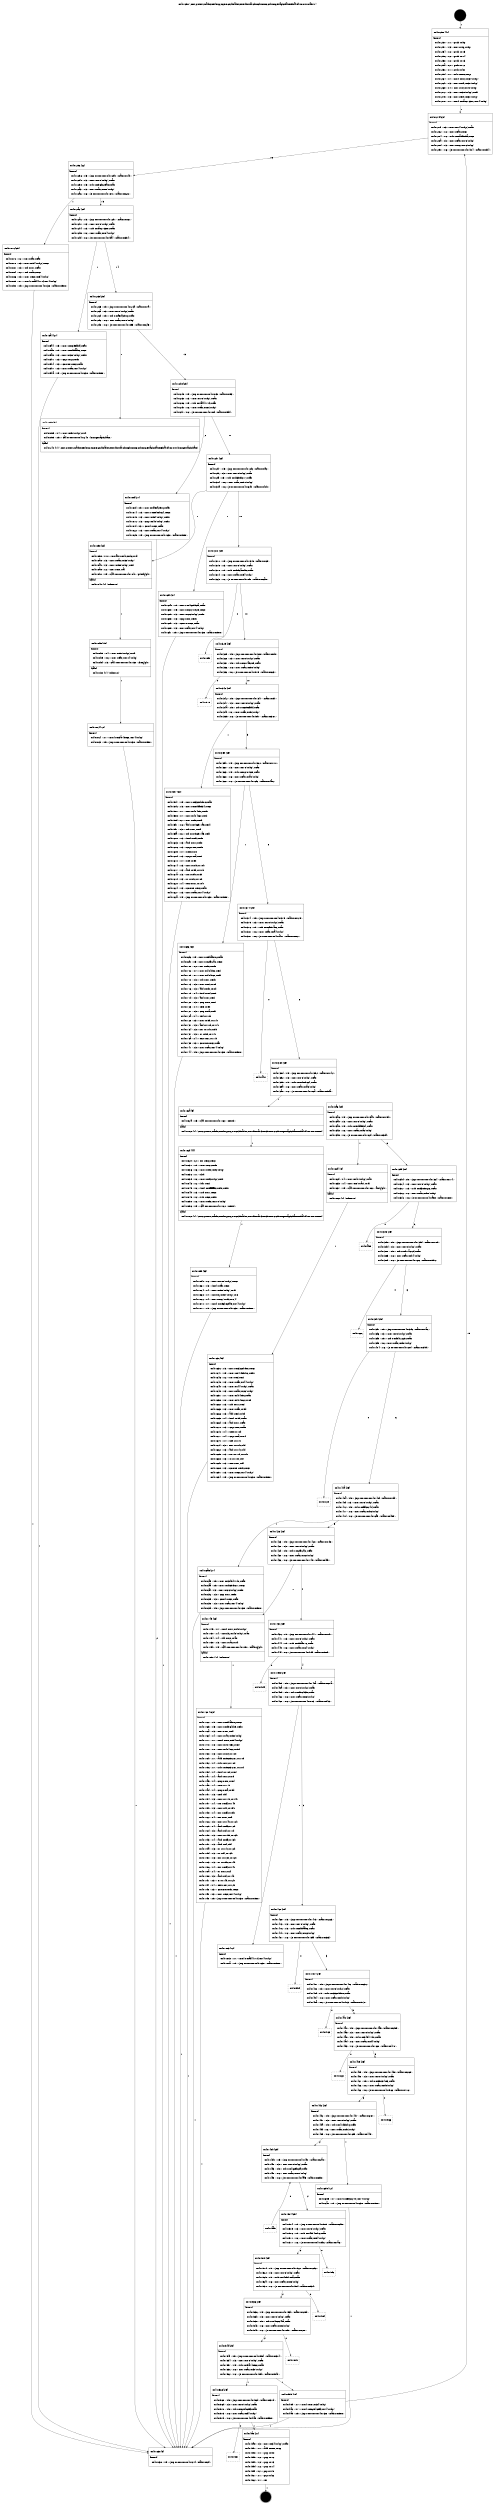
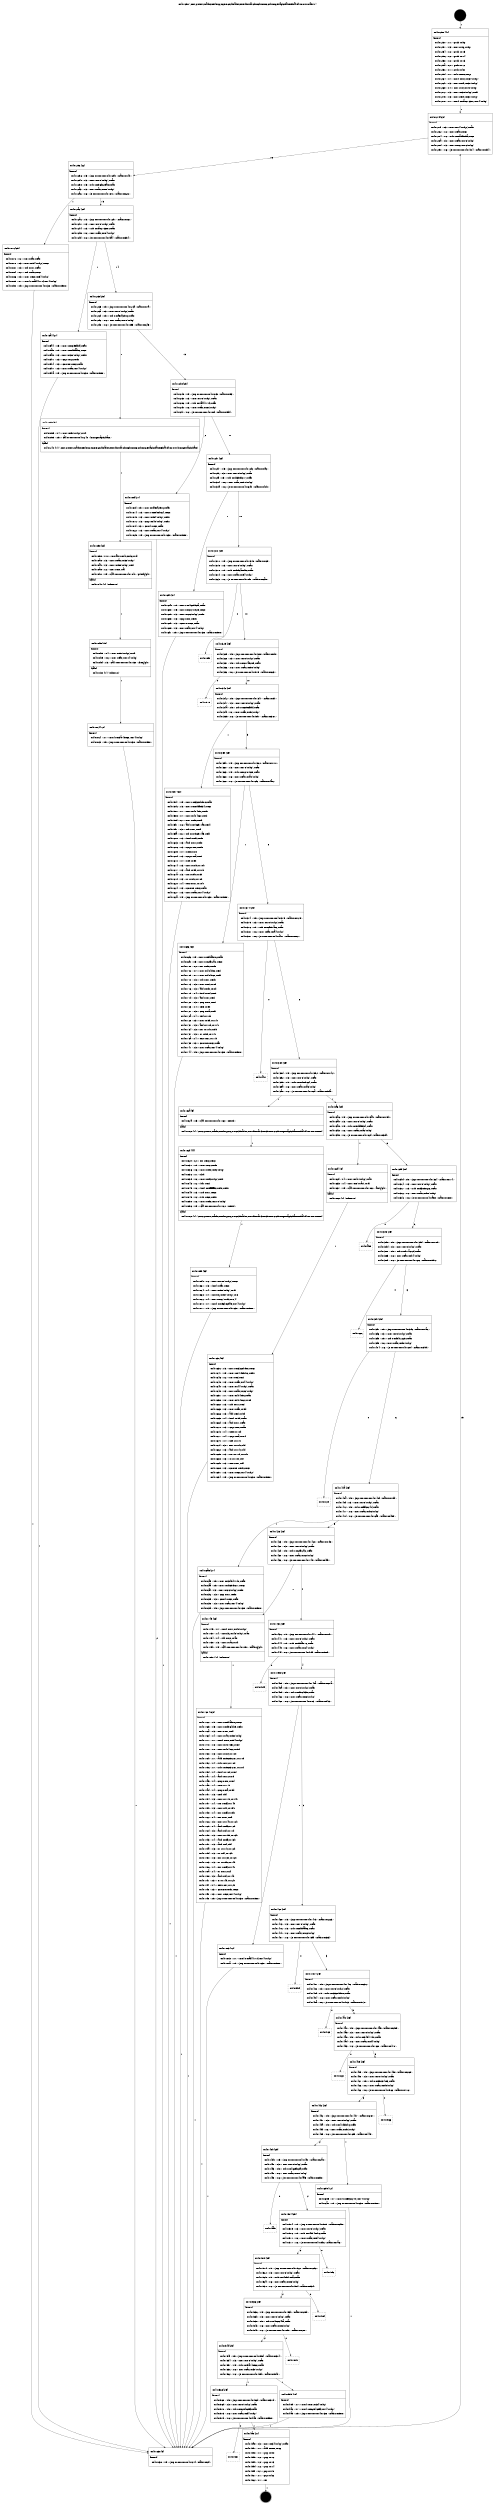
(194, 533) -> (120, 496)
none -> (331, 1099)
(467, 1325) -> (460, 1421)
none -> (207, 2205)
(282, 2205) -> (273, 2202)
